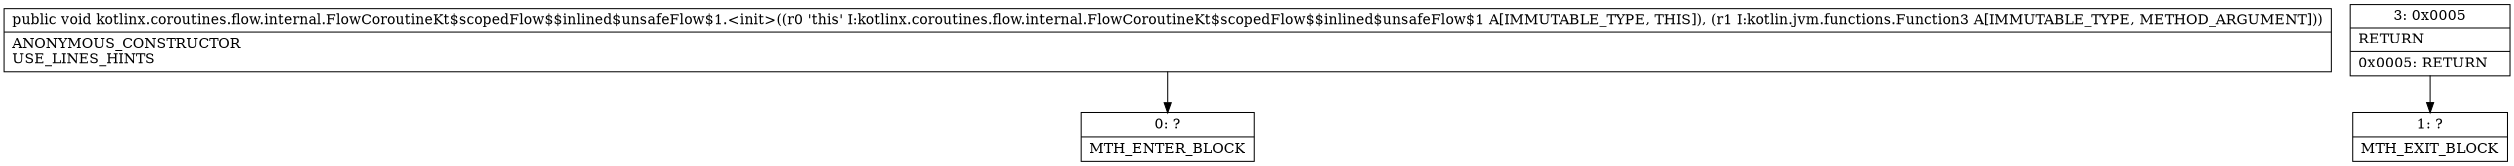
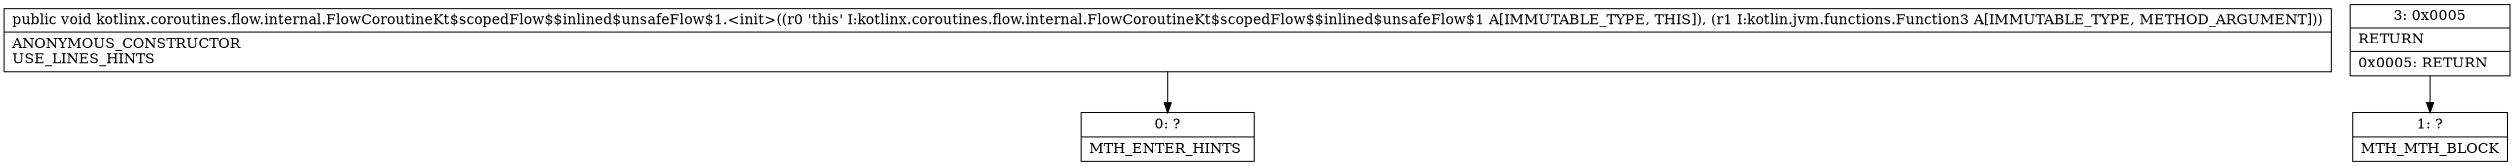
(1168, 149) -> (1166, 149)
(2430, 149) -> (2430, 149)
